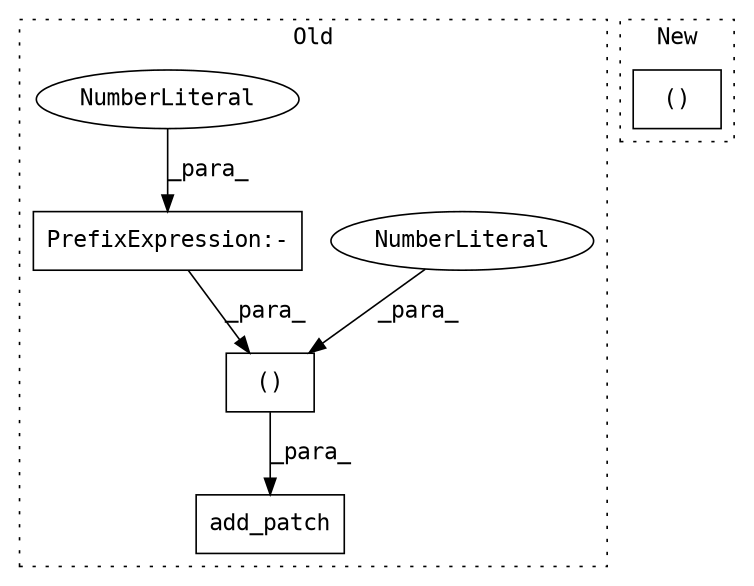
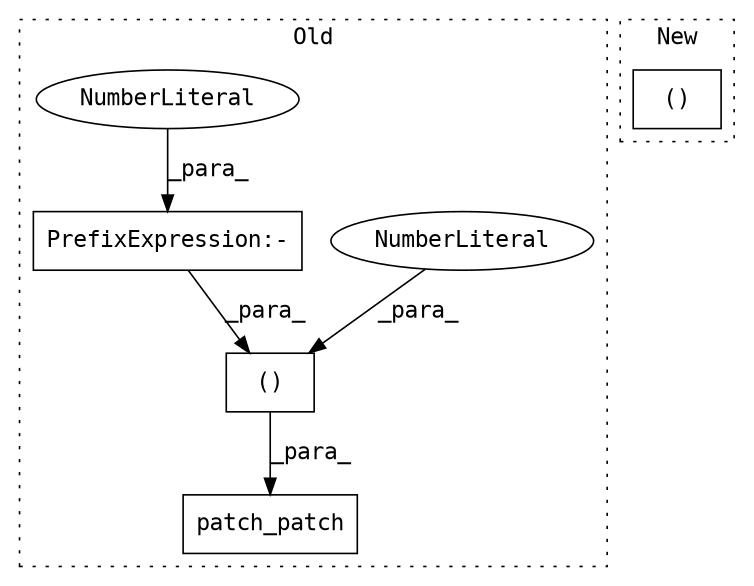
(270, 524) -> (270, 524)
